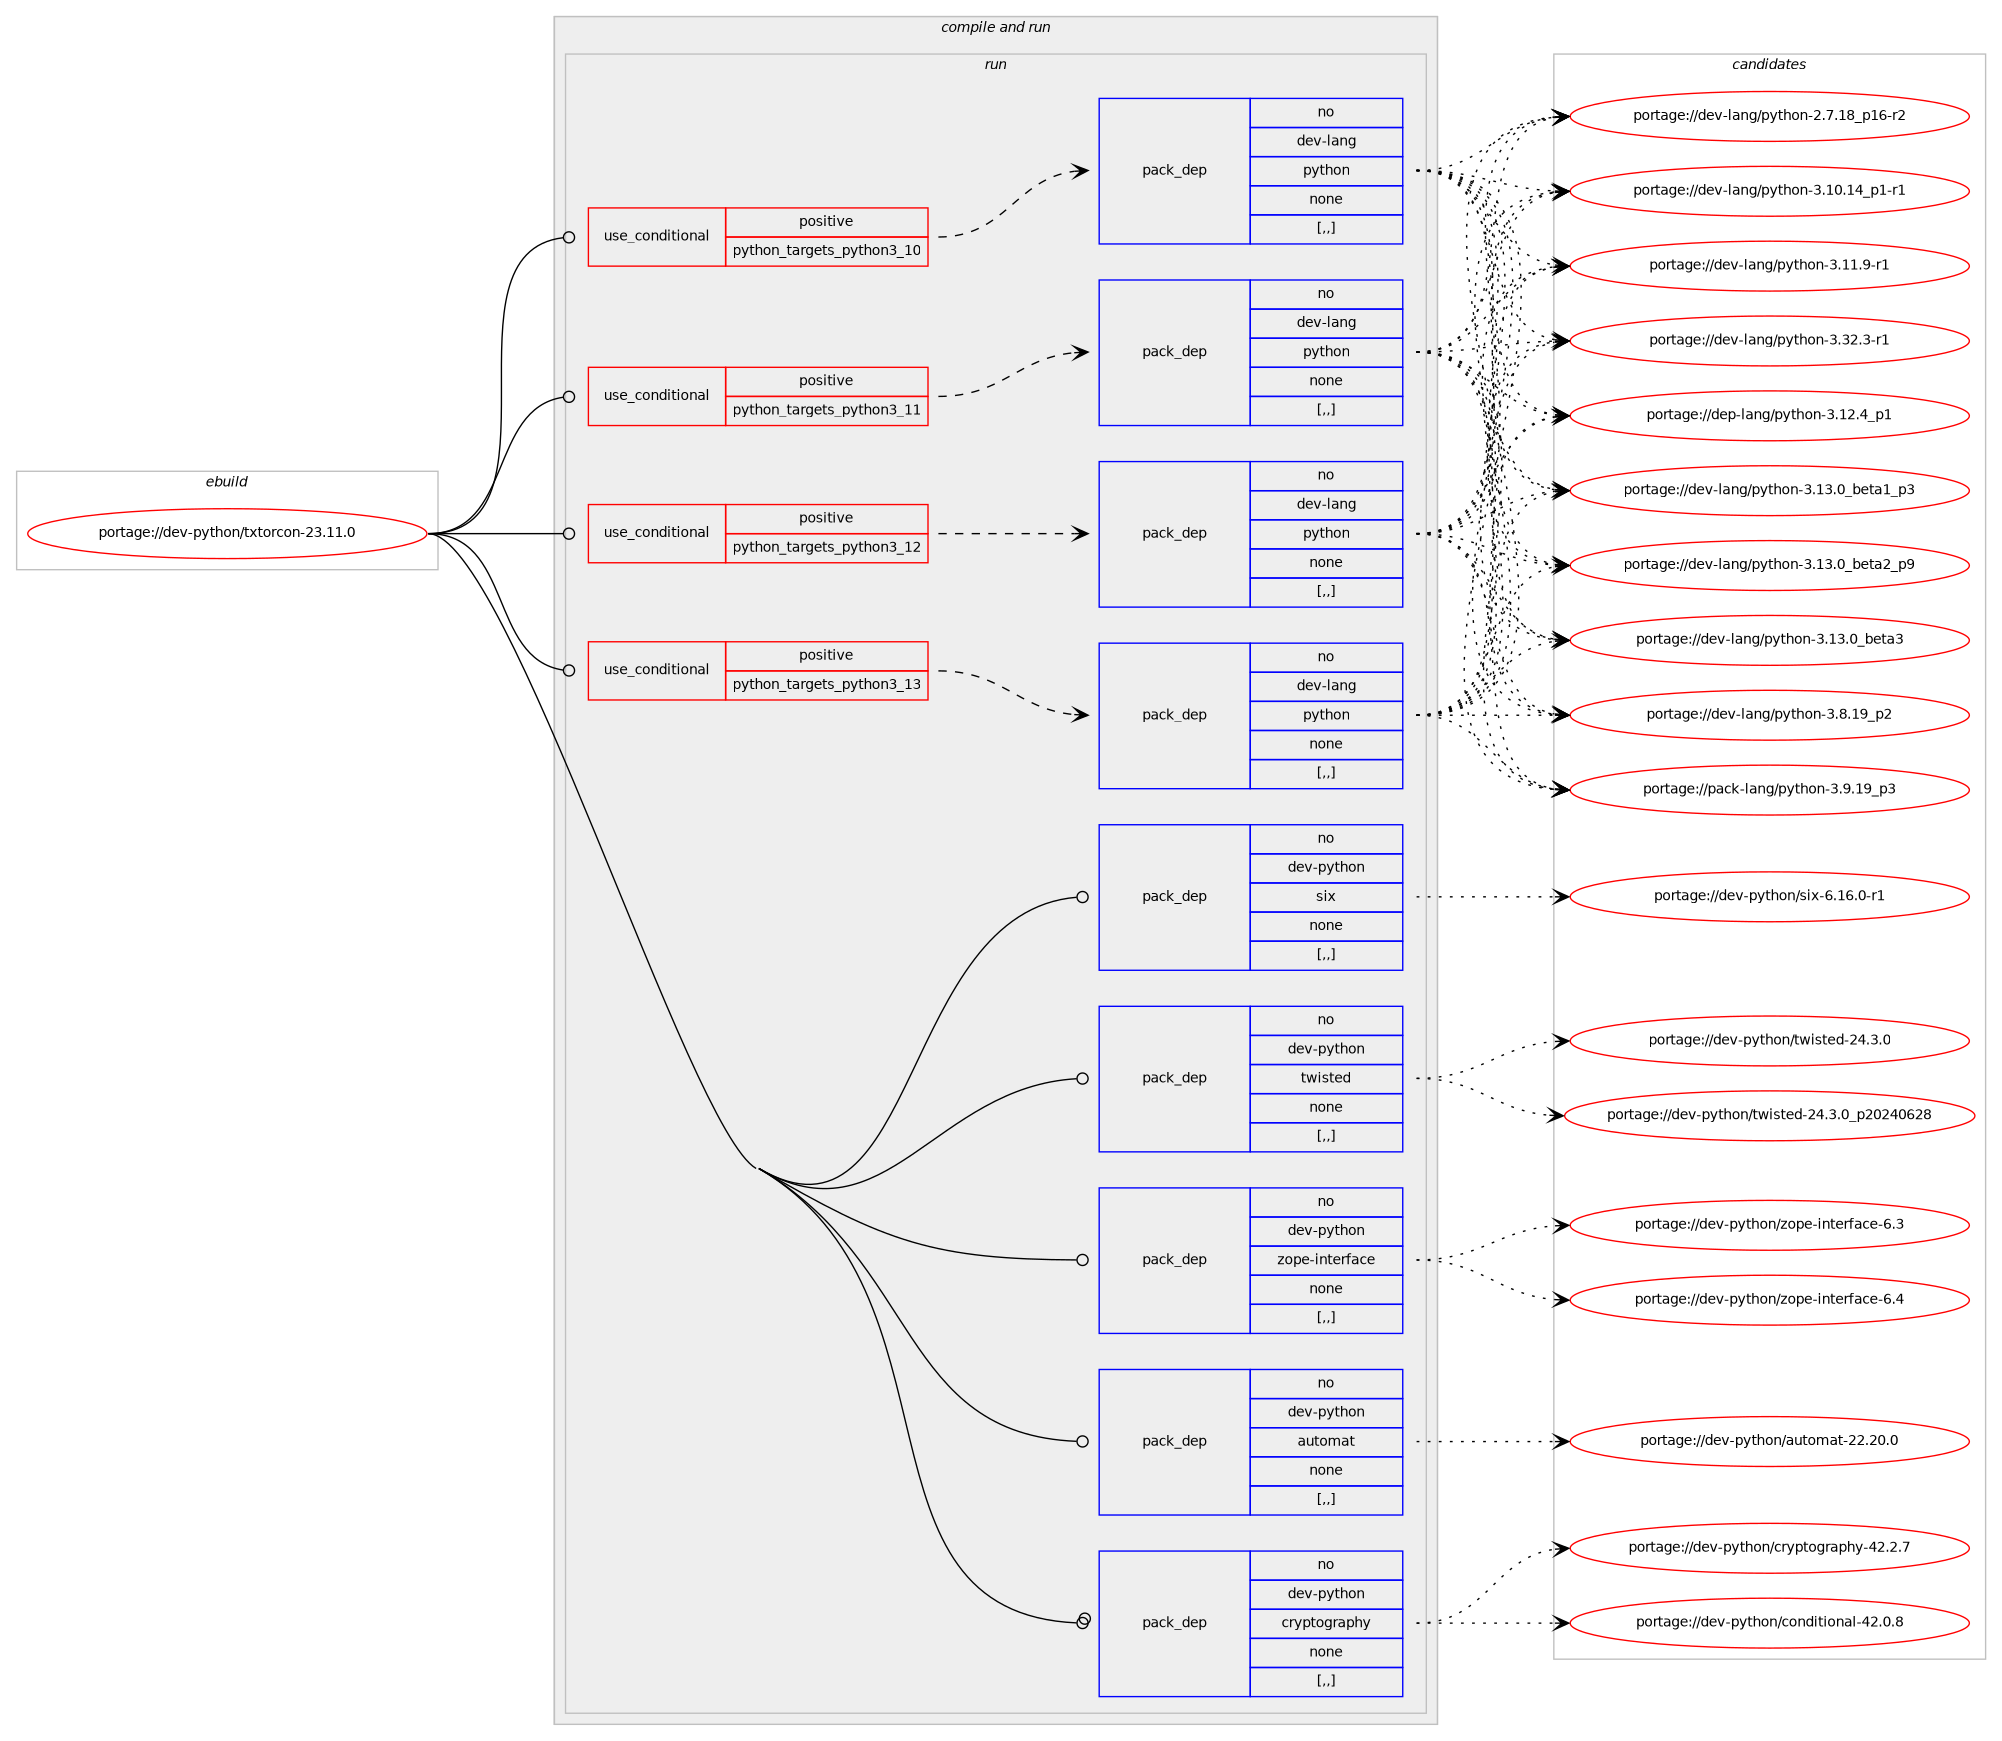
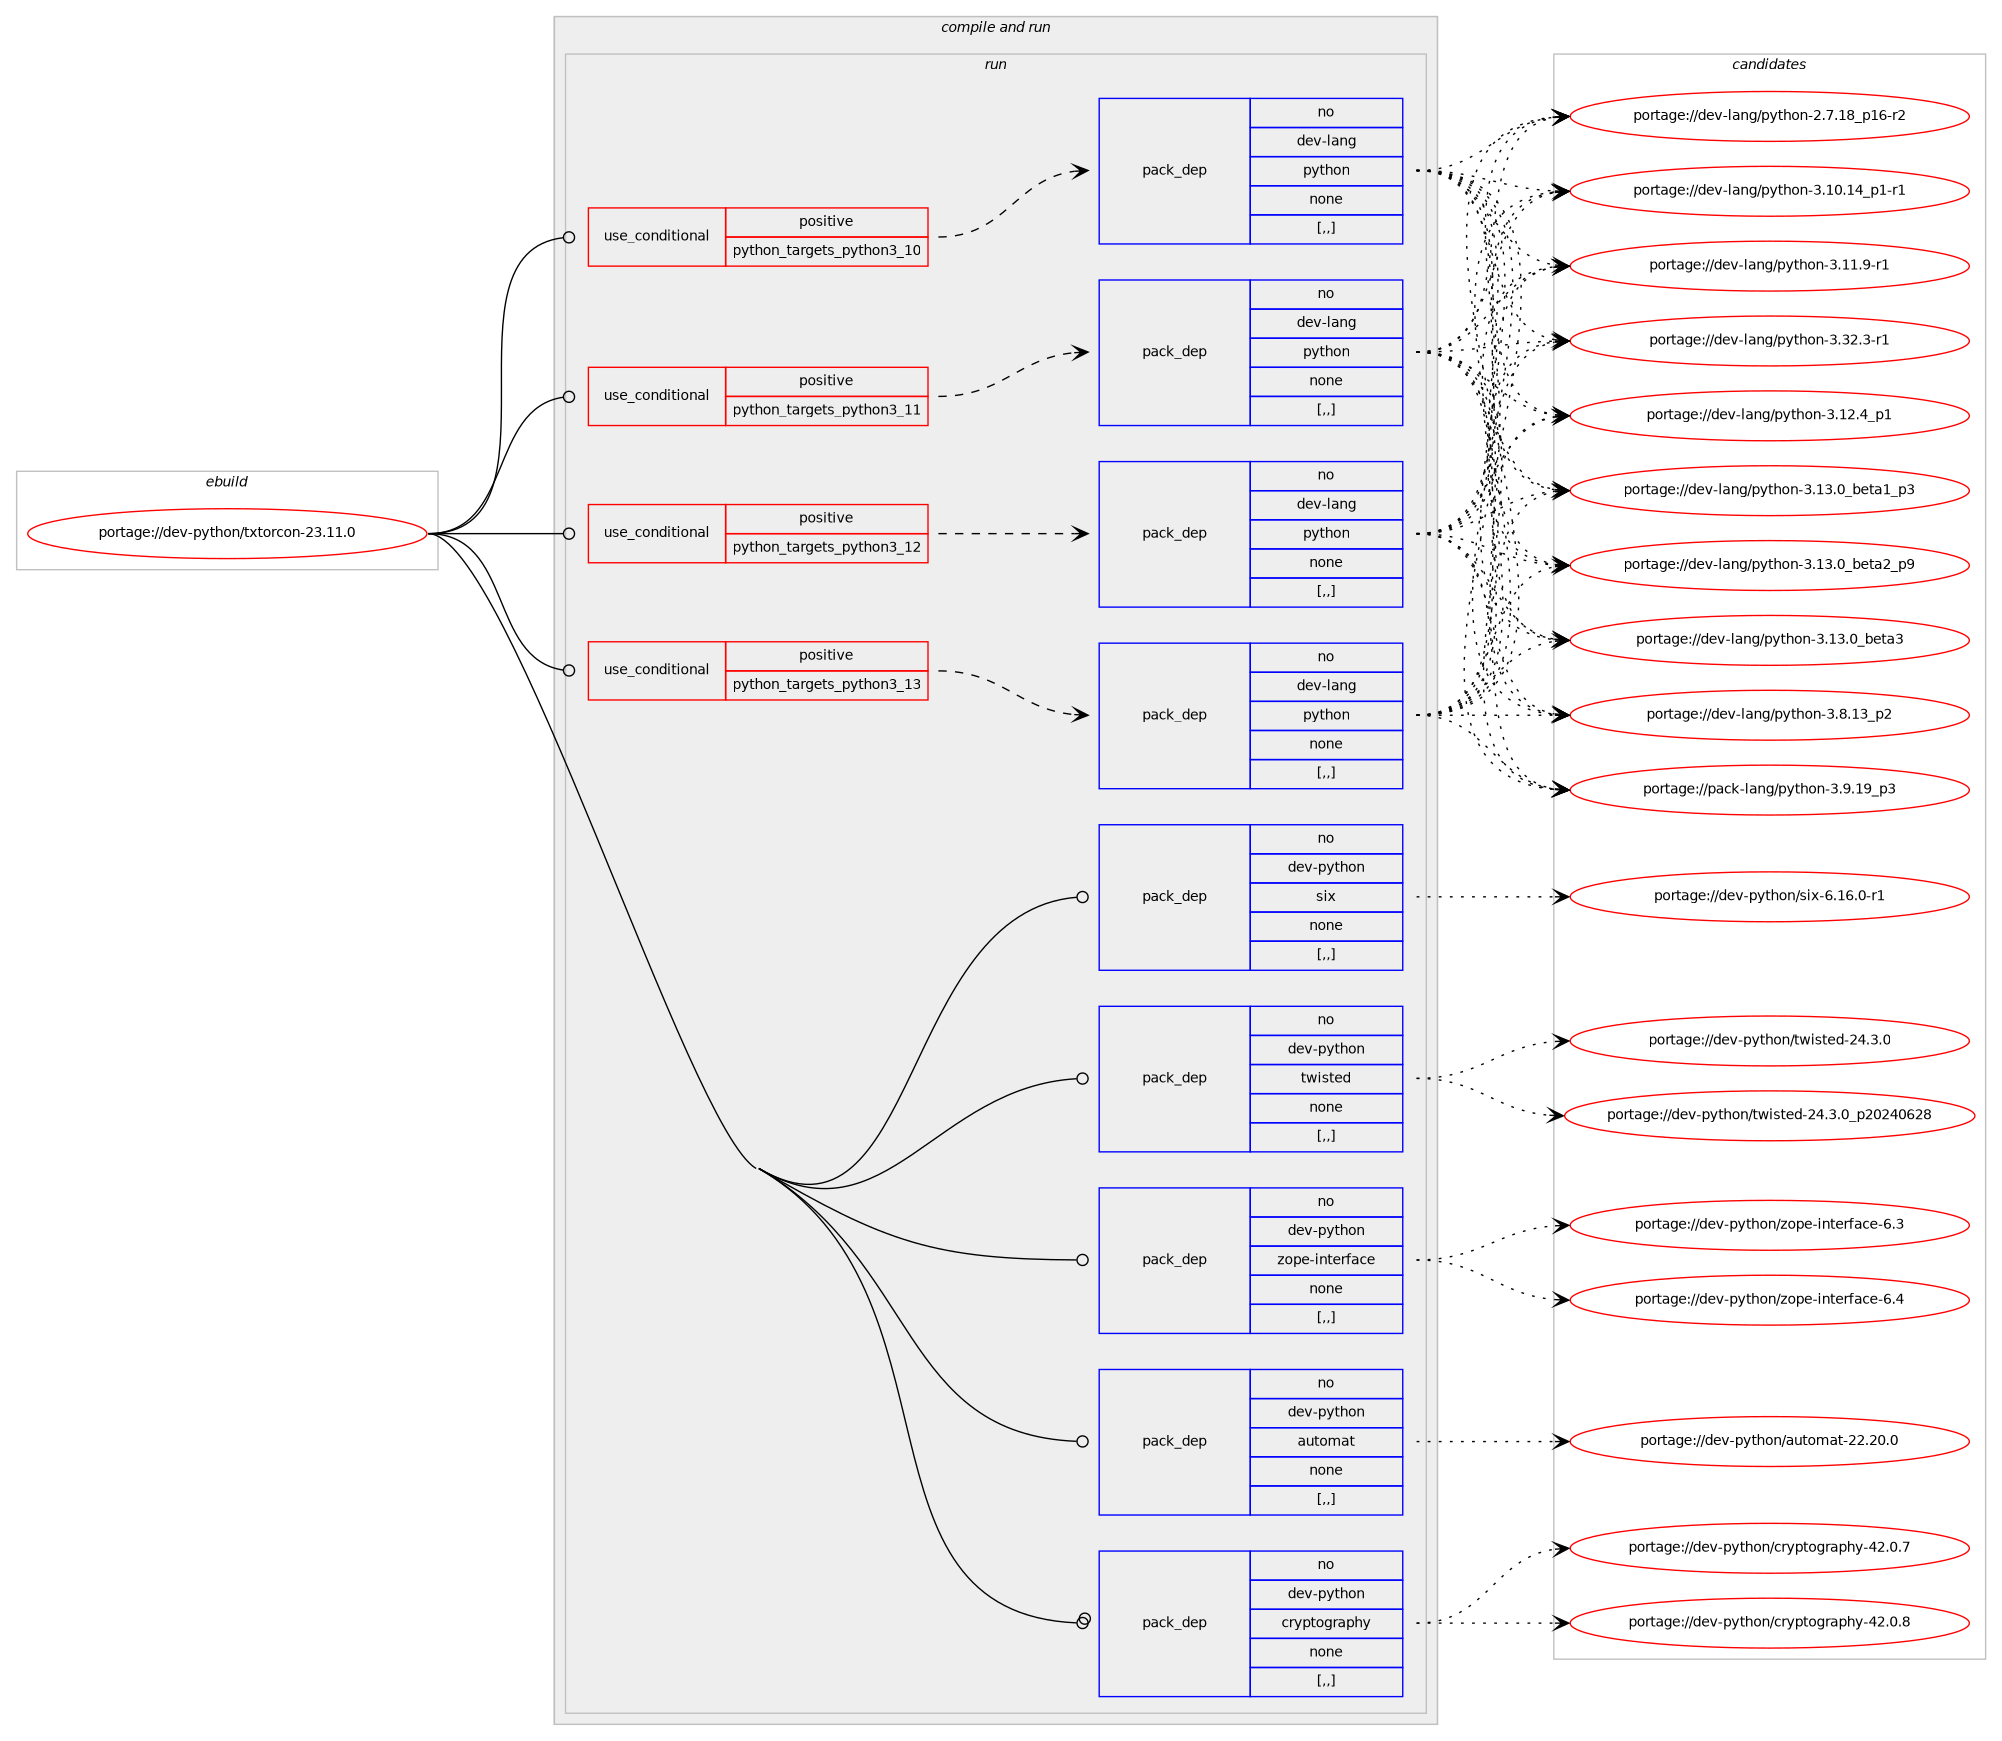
(1770, 416) -> (1770, 416)
(1770, 715) -> (1770, 715)
(1770, 1548) -> (1770, 1548)
(1770, 1623) -> (1770, 1623)
